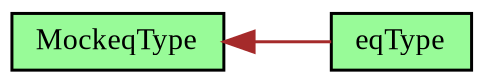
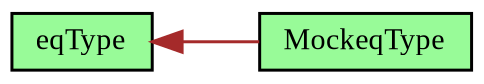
(293, 42) -> (221, 42)
